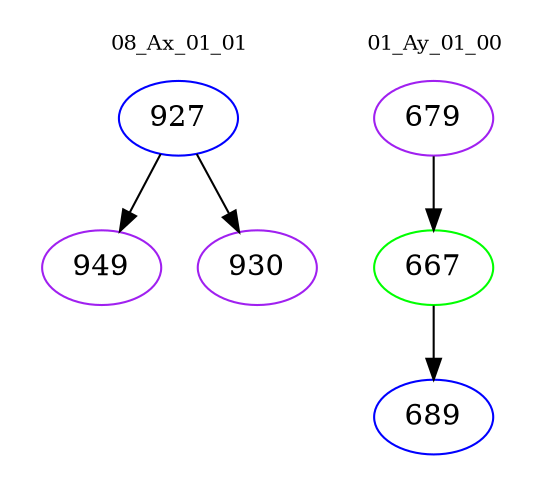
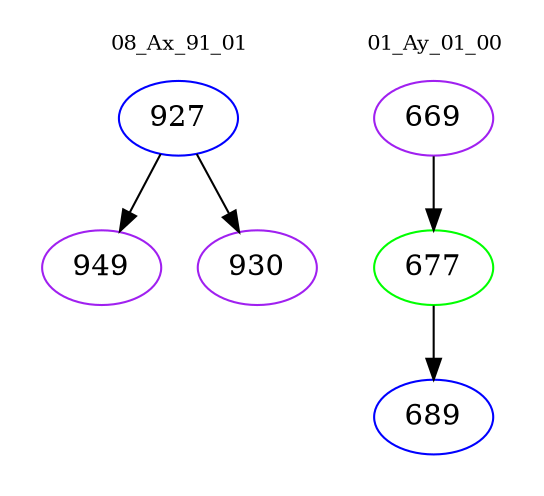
(179, 45) -> (179, 45)
(434, 118) -> (434, 118)
(434, 268) -> (434, 268)
